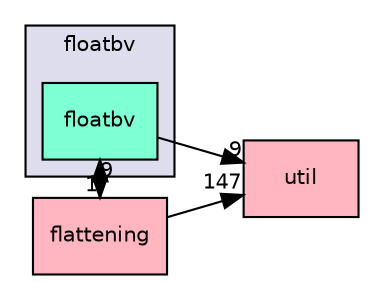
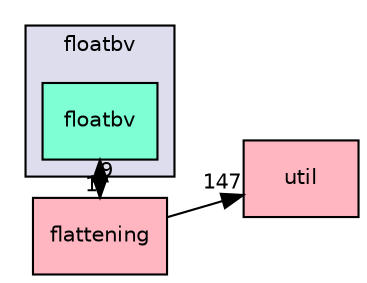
(190, 147) -> none
